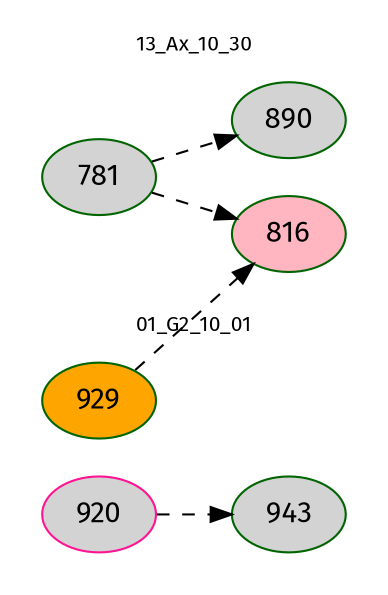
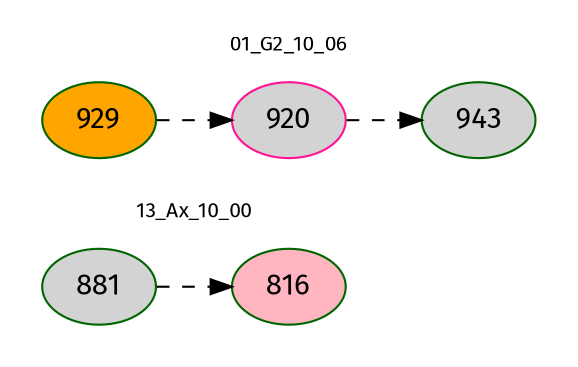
(194, 45) -> (194, 212)
(289, 120) -> none
(99, 177) -> (99, 287)
(186, 324) -> (184, 120)
(194, 326) -> (289, 45)
